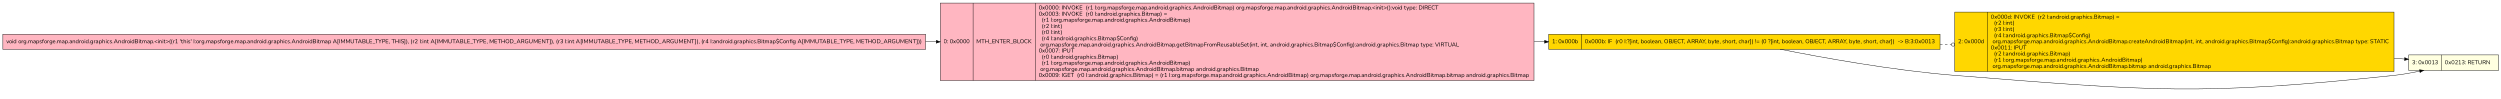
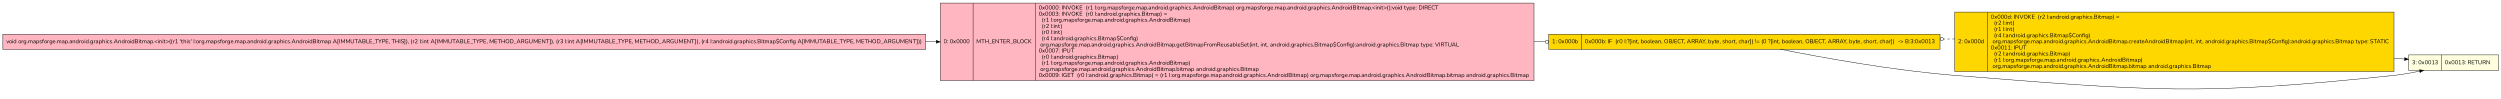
(2003, 29) -> (2003, 29)
(1540, 42) -> (1540, 42)
(1946, 45) -> (1949, 39)
(2470, 62) -> (2470, 62)
